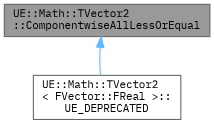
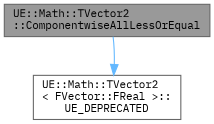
(100, 61) -> (114, 50)
